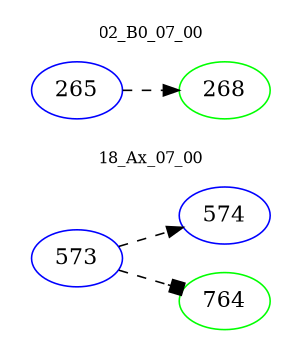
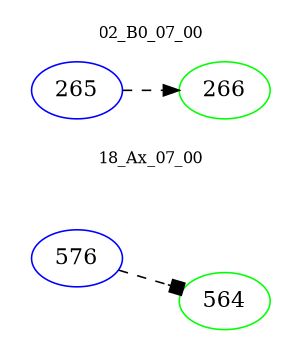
(225, 90) -> (225, 90)
(225, 216) -> none
(77, 258) -> (77, 258)
(225, 301) -> (225, 301)
